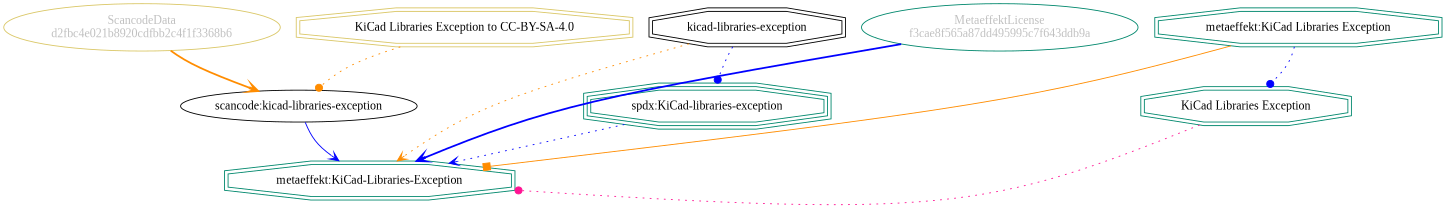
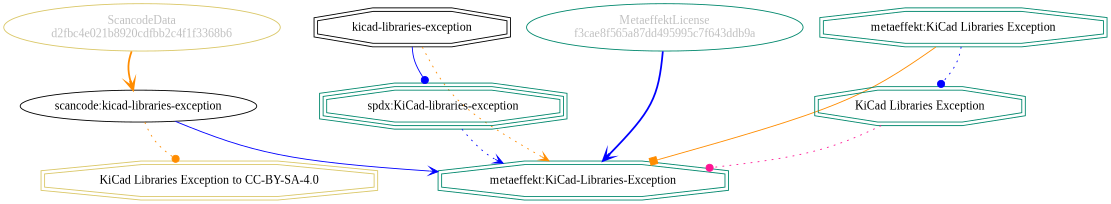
(725, 61) -> (415, 63)
(359, 62) -> (156, 142)
